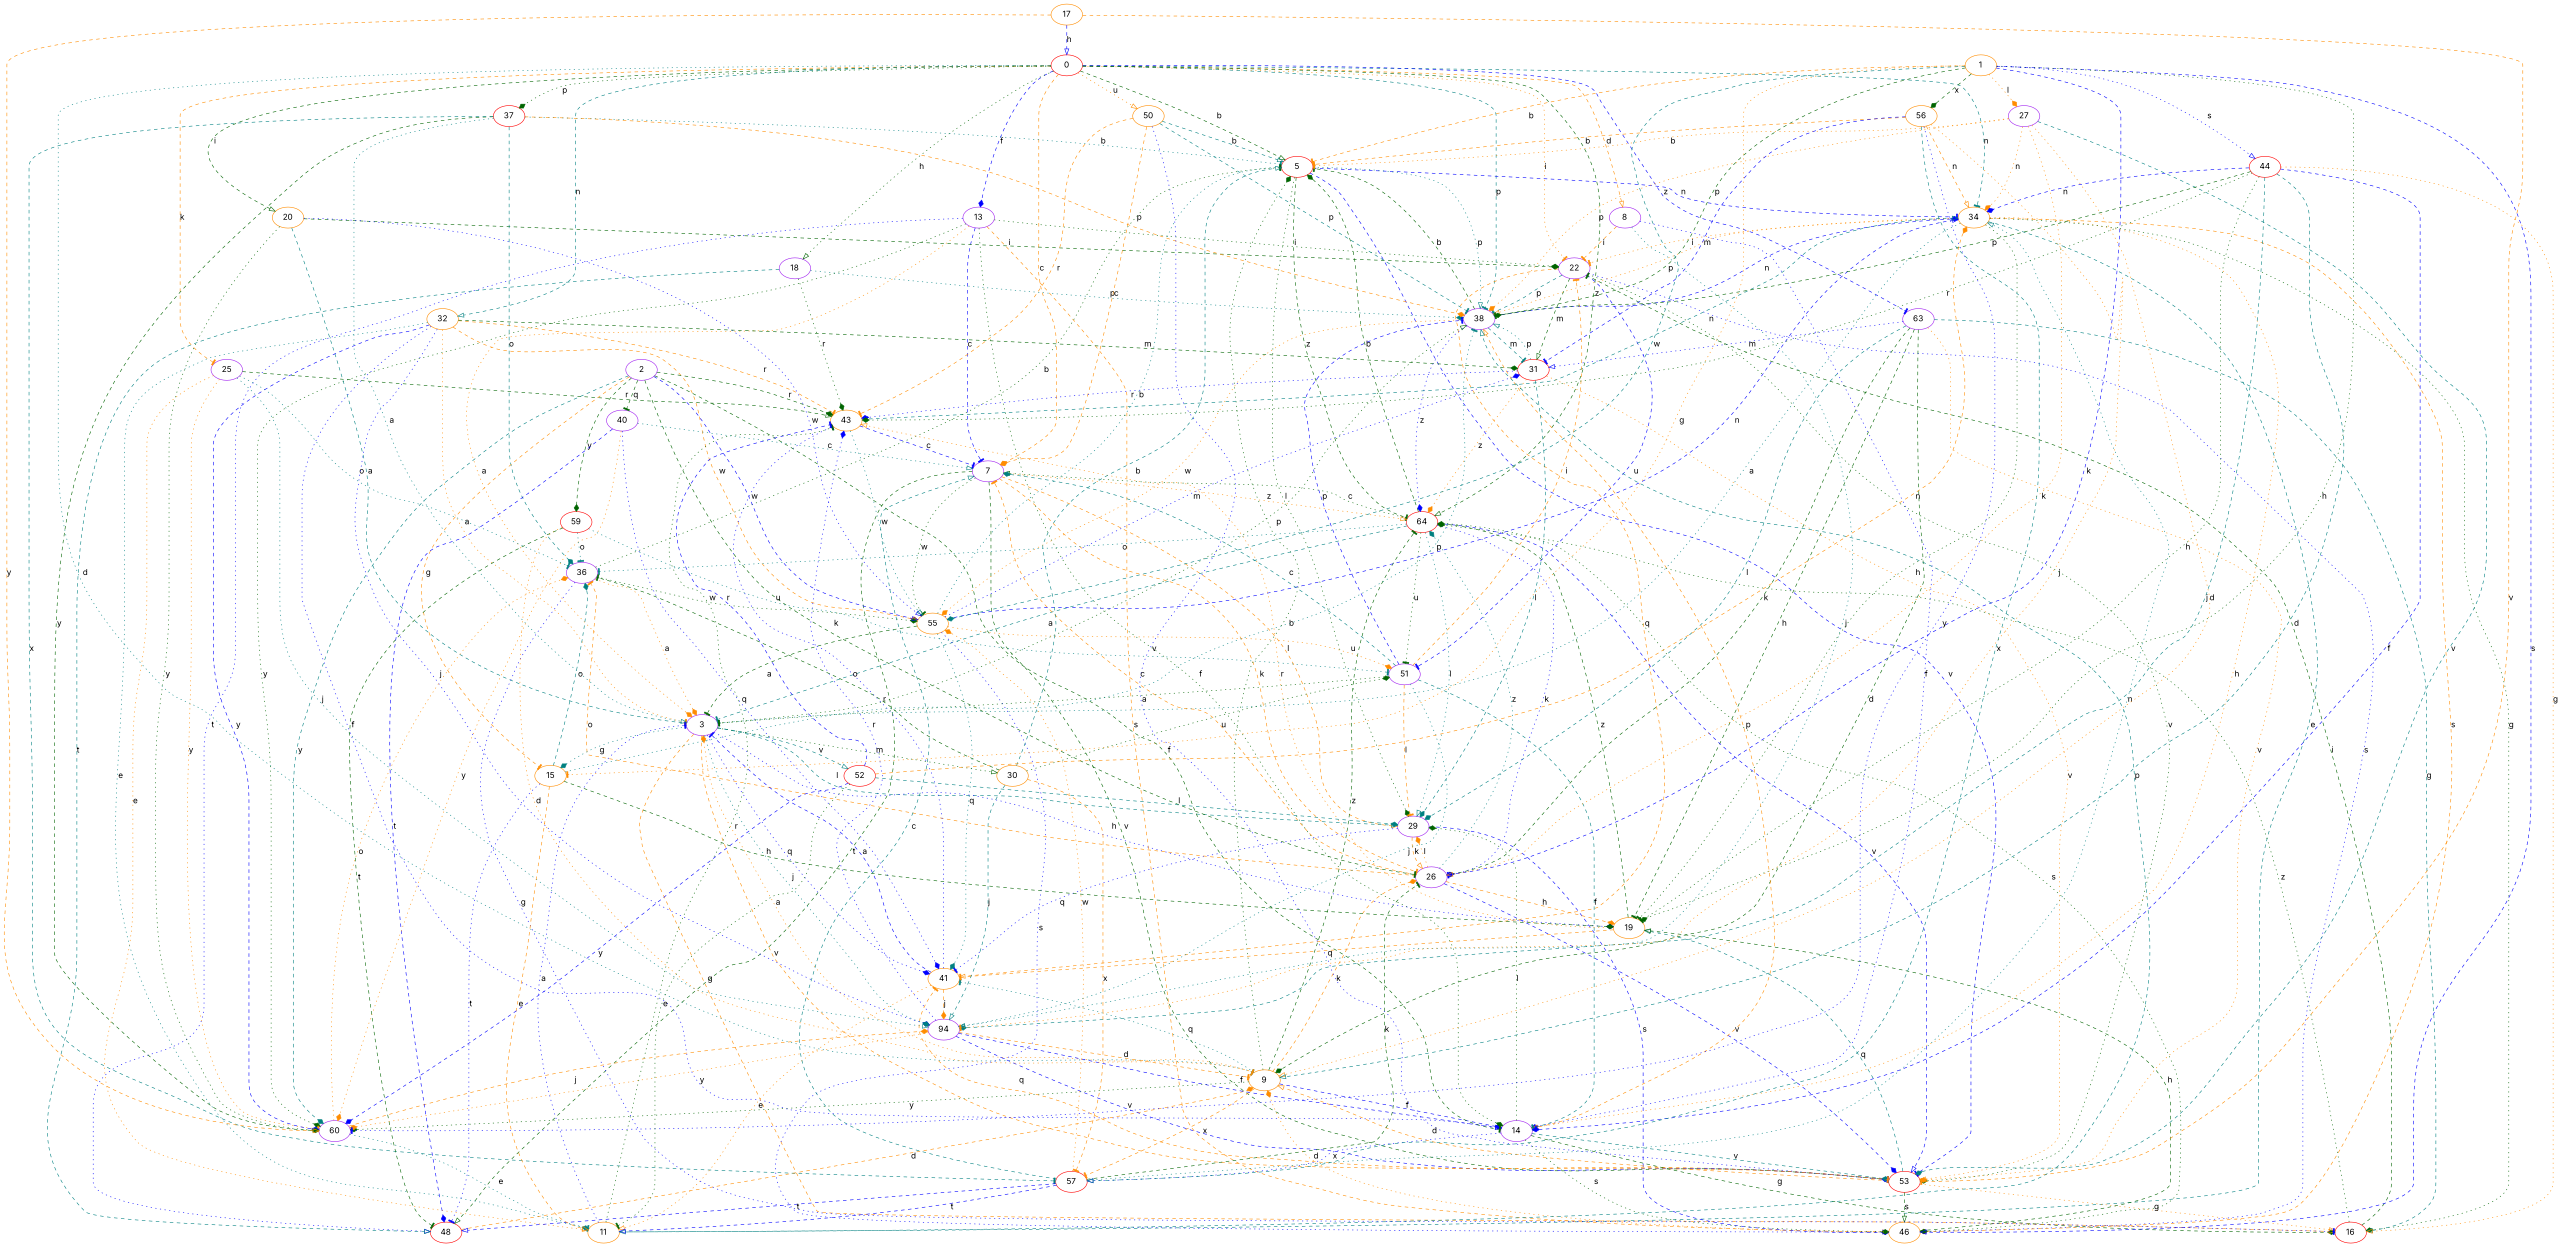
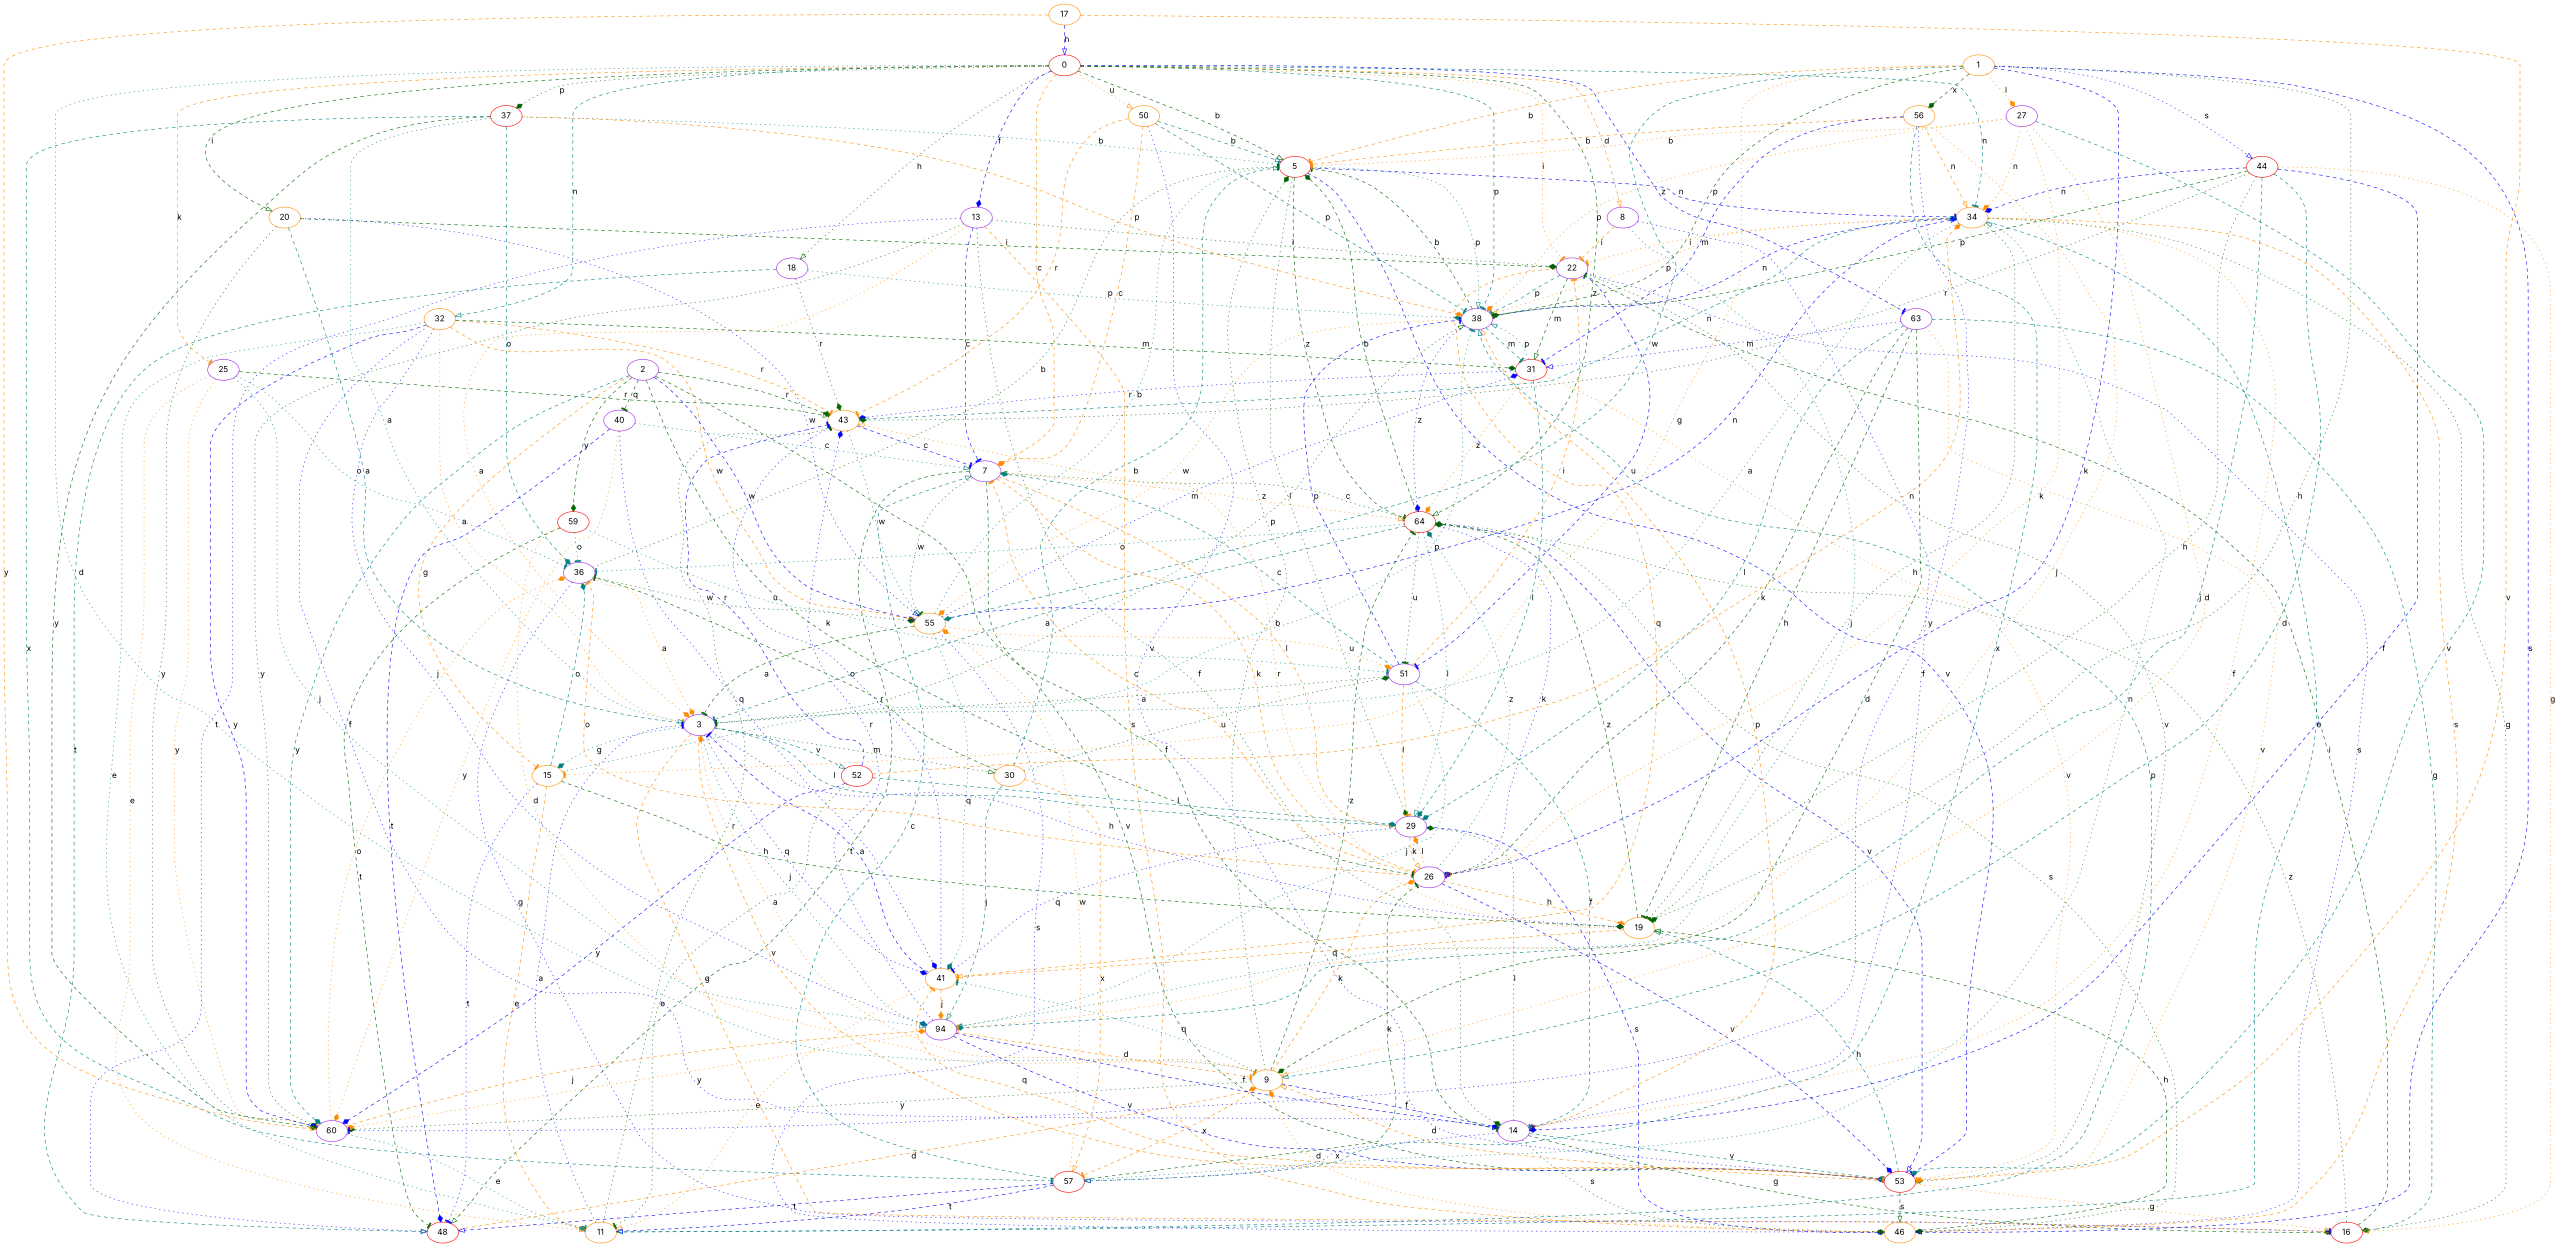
(2237, 674) -> (2234, 674)
(1103, 954) -> (1100, 953)
(1863, 1055) -> (1859, 1055)
